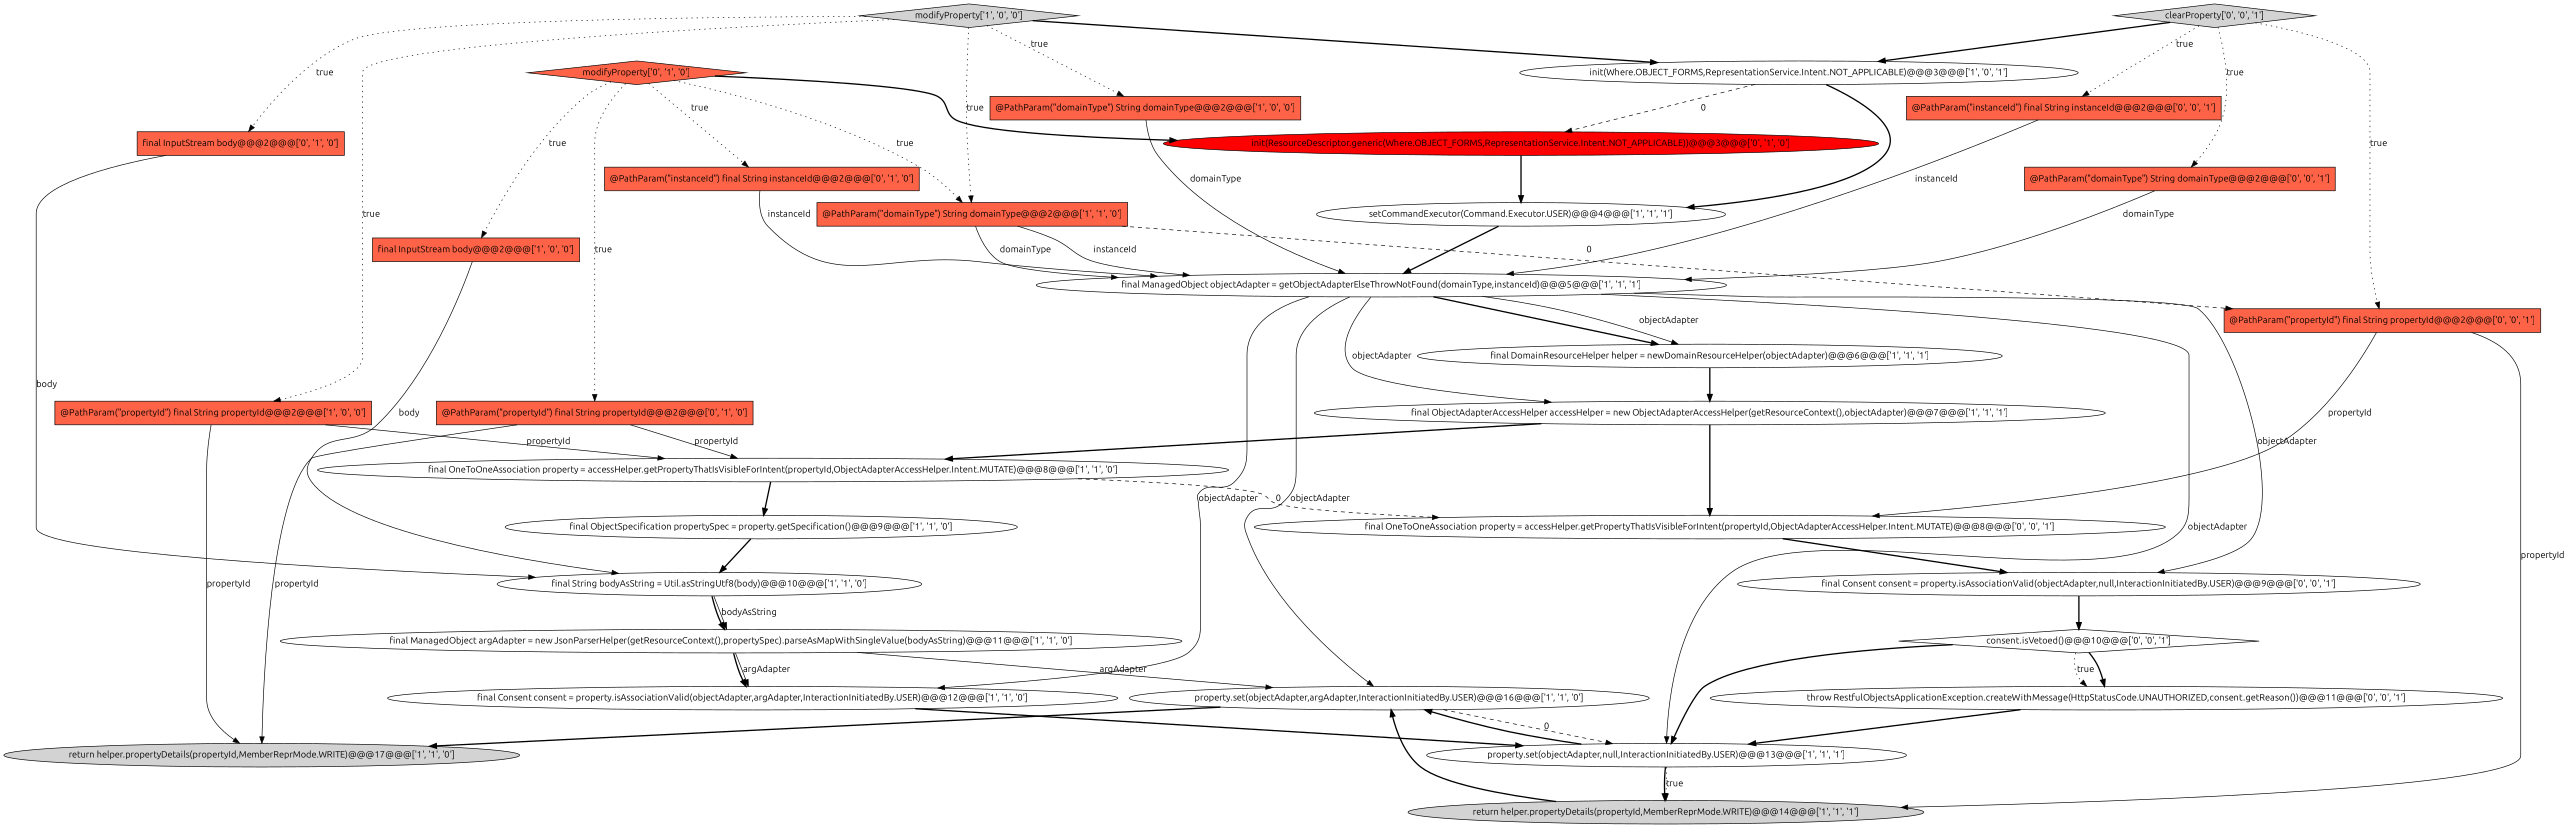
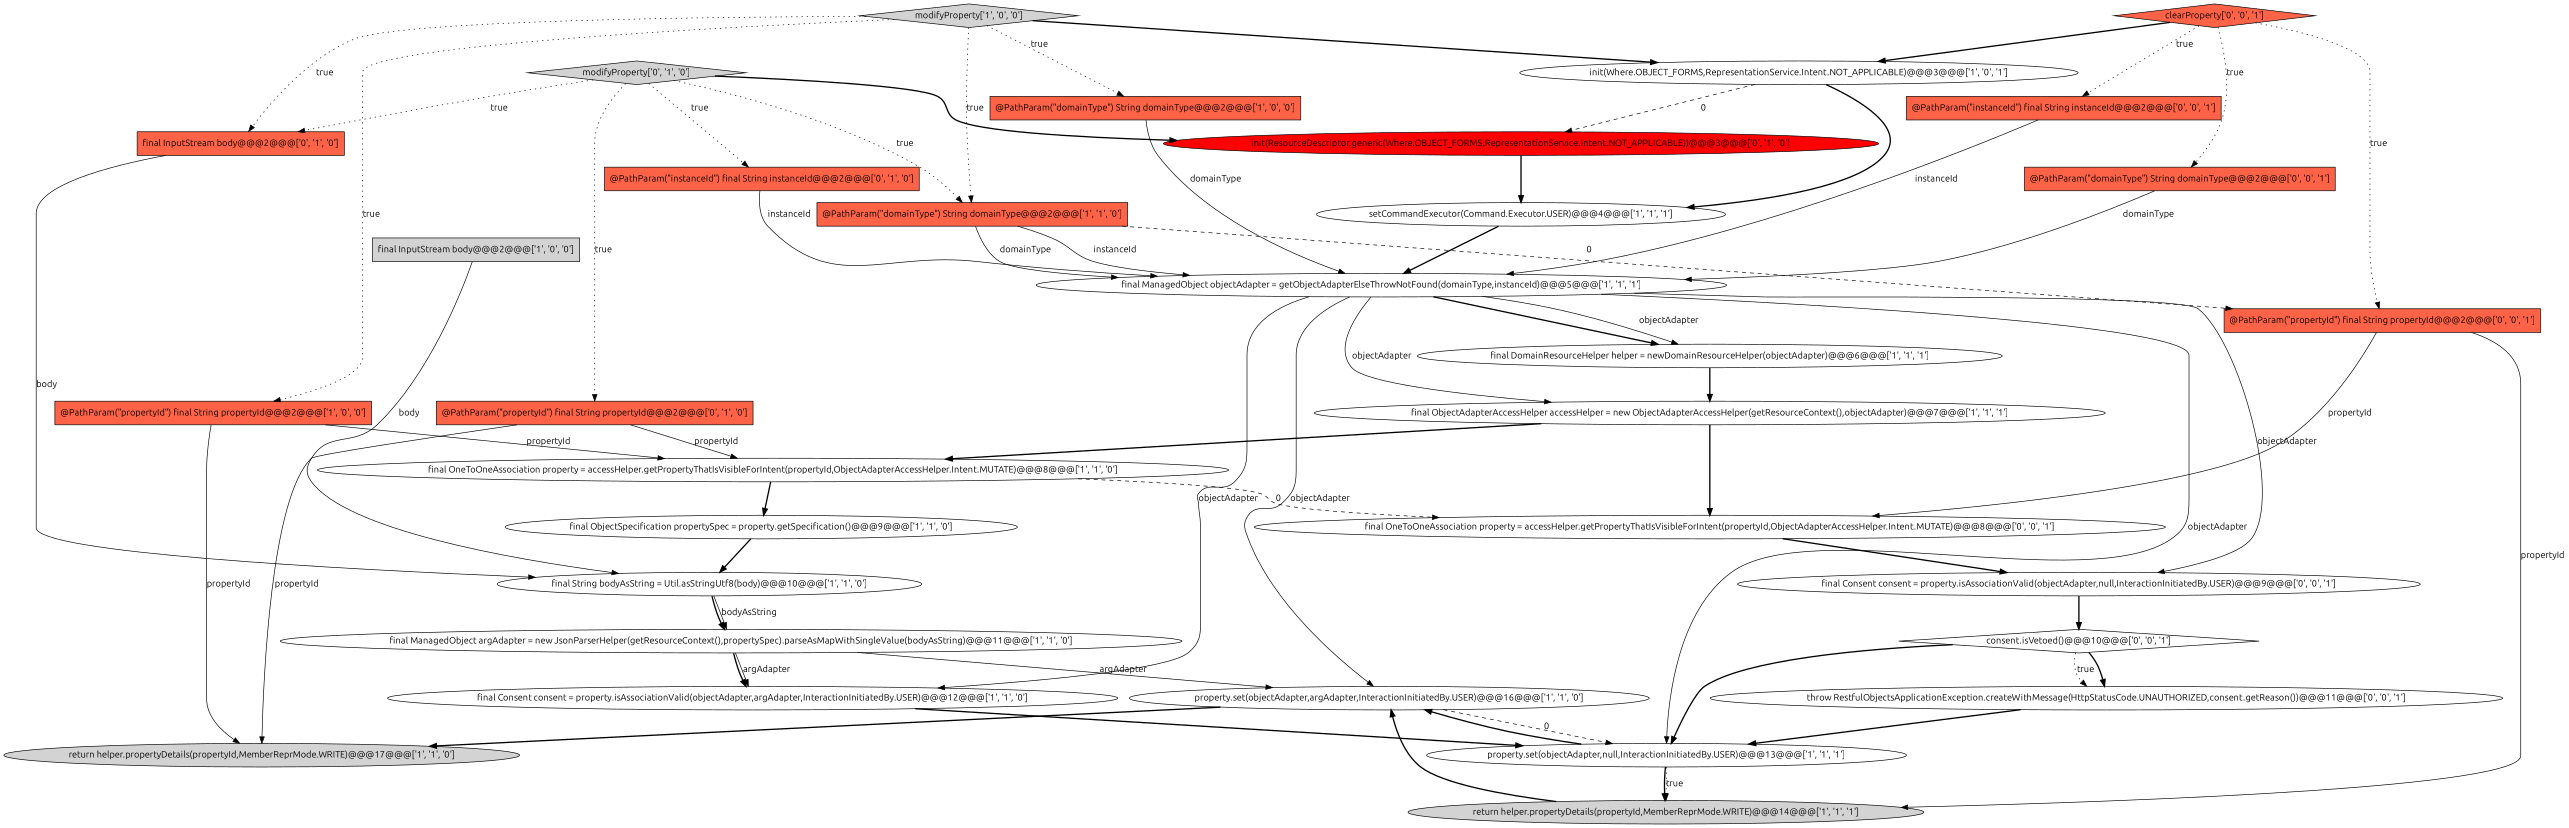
(2215, 16) -> (2215, 16)
(637, 73) -> (637, 73)
(537, 147) -> (449, 104)
(476, 250) -> (476, 250)
